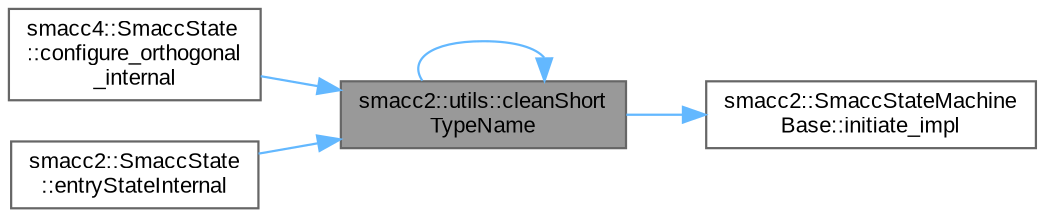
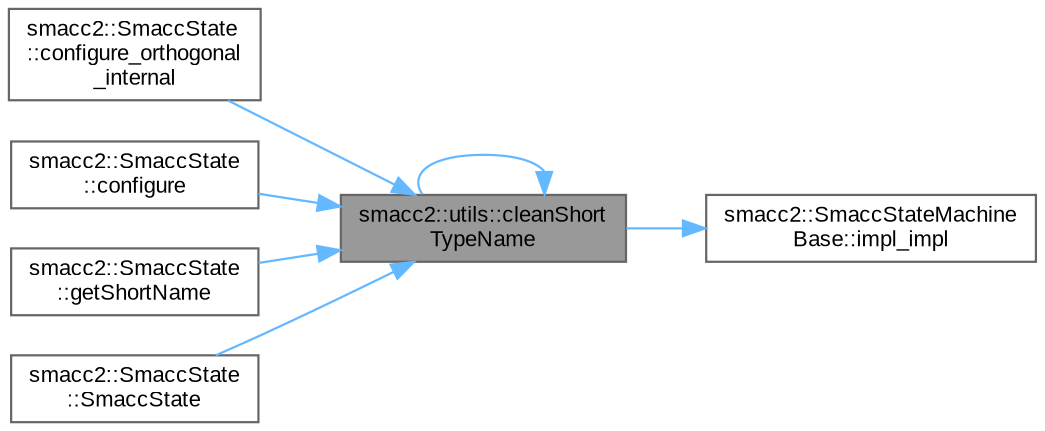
(135, 55) -> (135, 55)
(871, 115) -> (871, 228)
(135, 175) -> (135, 175)
none -> (135, 282)
none -> (135, 389)
